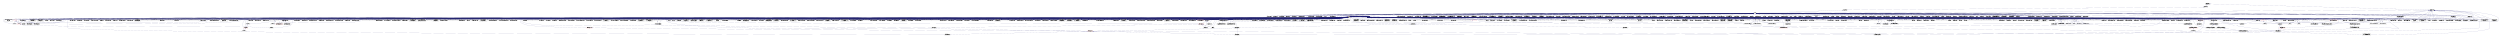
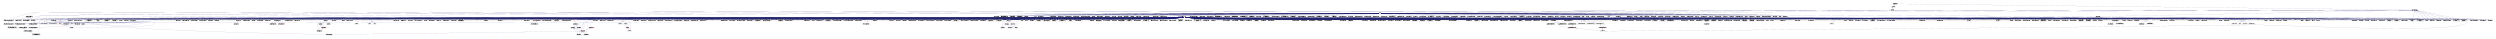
(1332, 20) -> none
